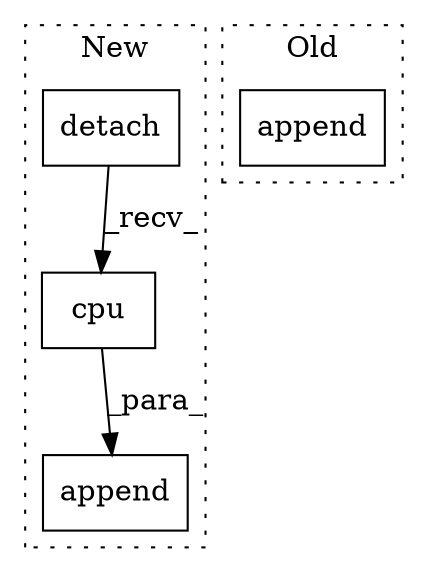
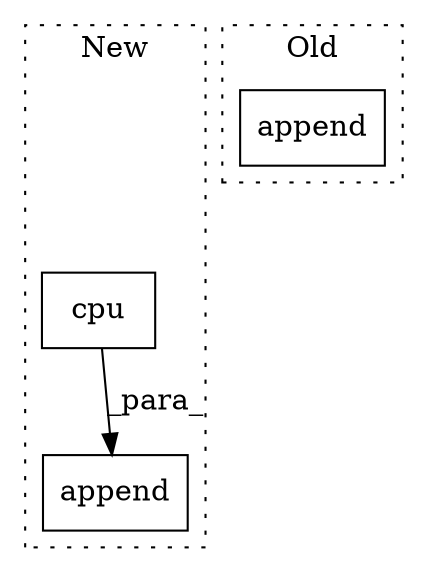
(111, 128) -> none
